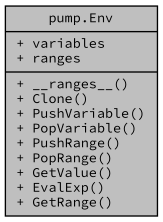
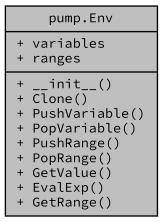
(73, 84) -> (65, 84)
